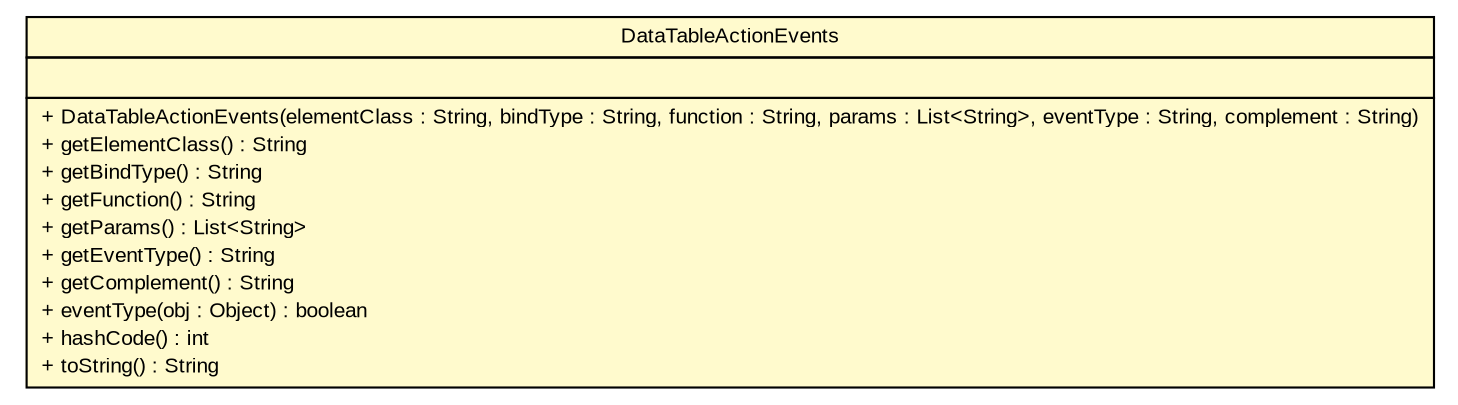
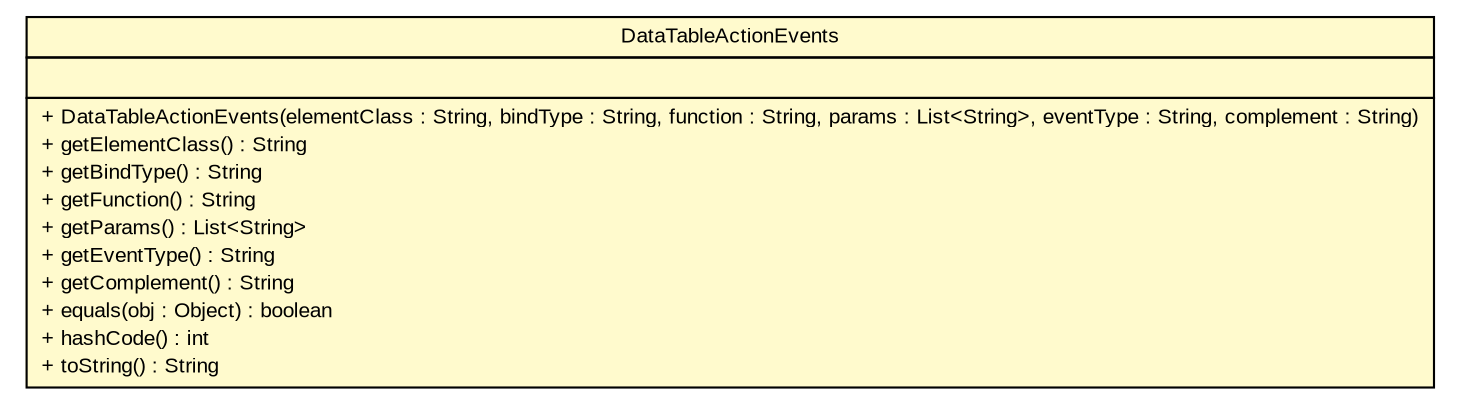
(205, 311) -> (187, 311)
